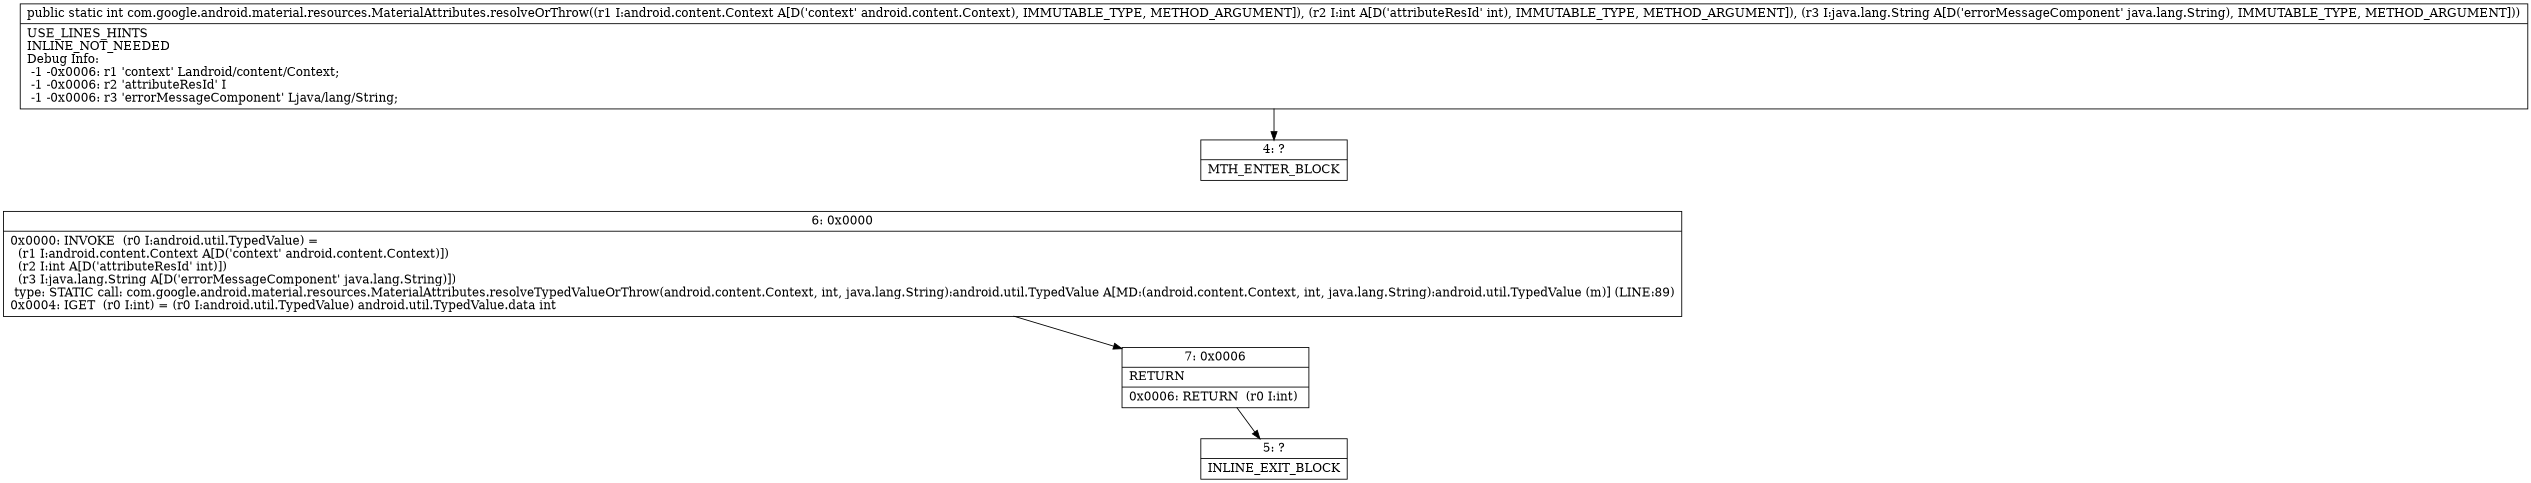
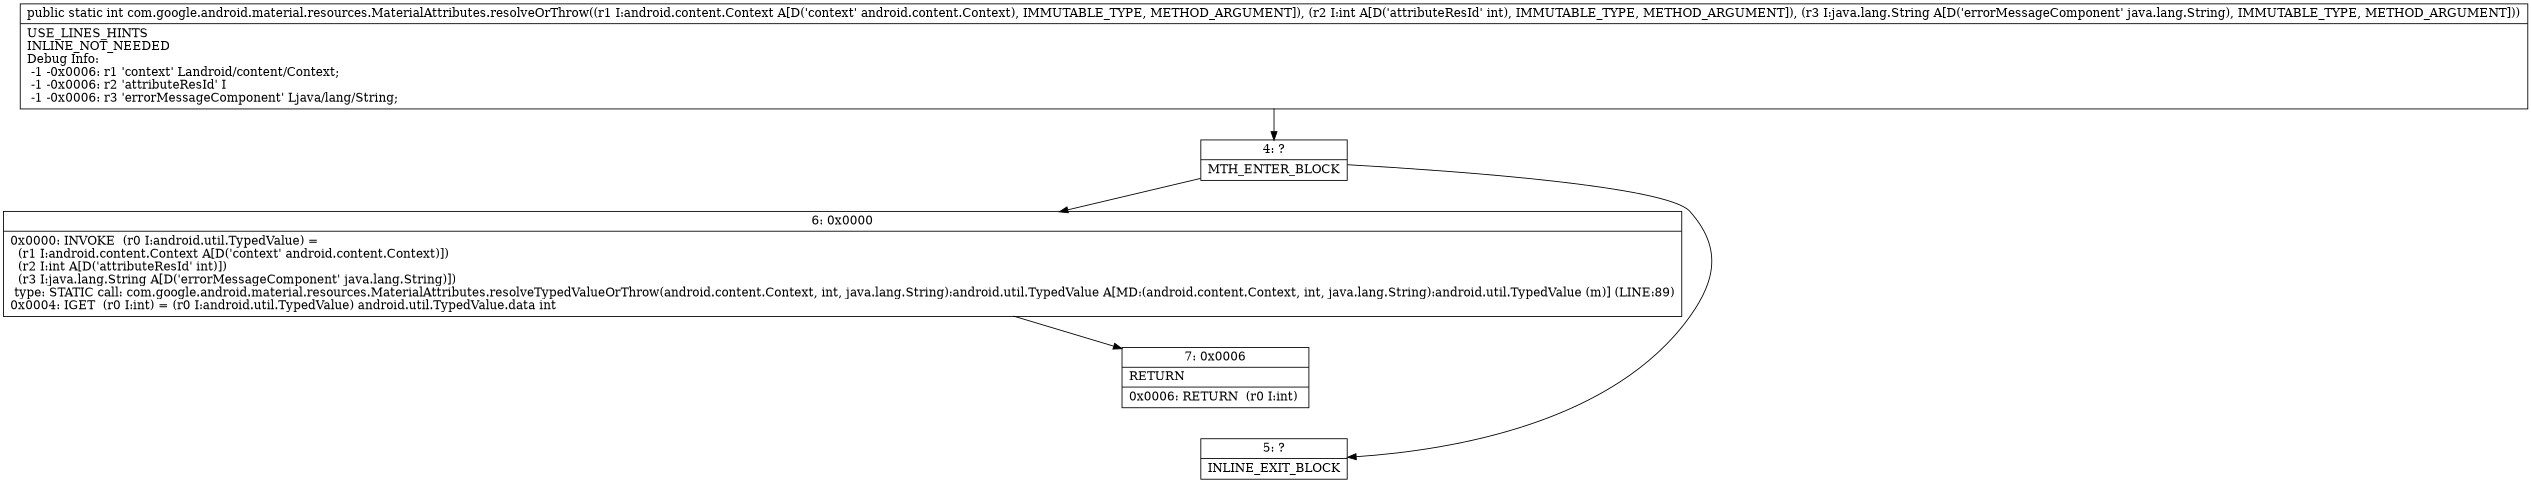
none -> (1134, 194)
(1246, 420) -> (1710, 276)
